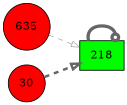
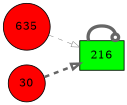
(102, 55) -> (102, 55)
